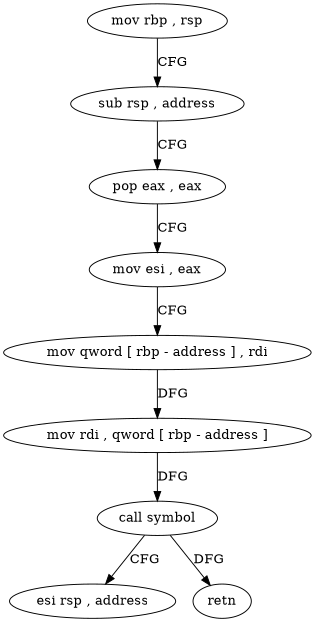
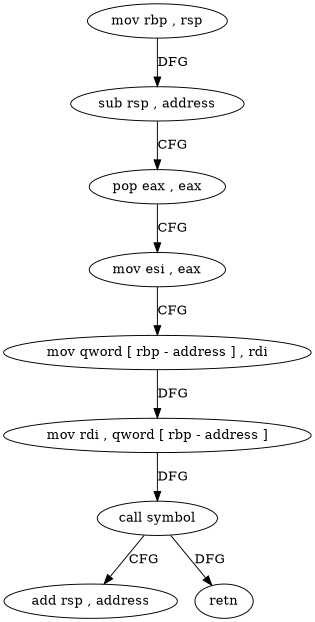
(173, 62) -> (173, 62)
(93, 601) -> (91, 601)
